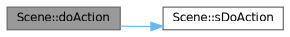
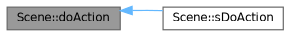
(136, 26) -> (148, 10)
